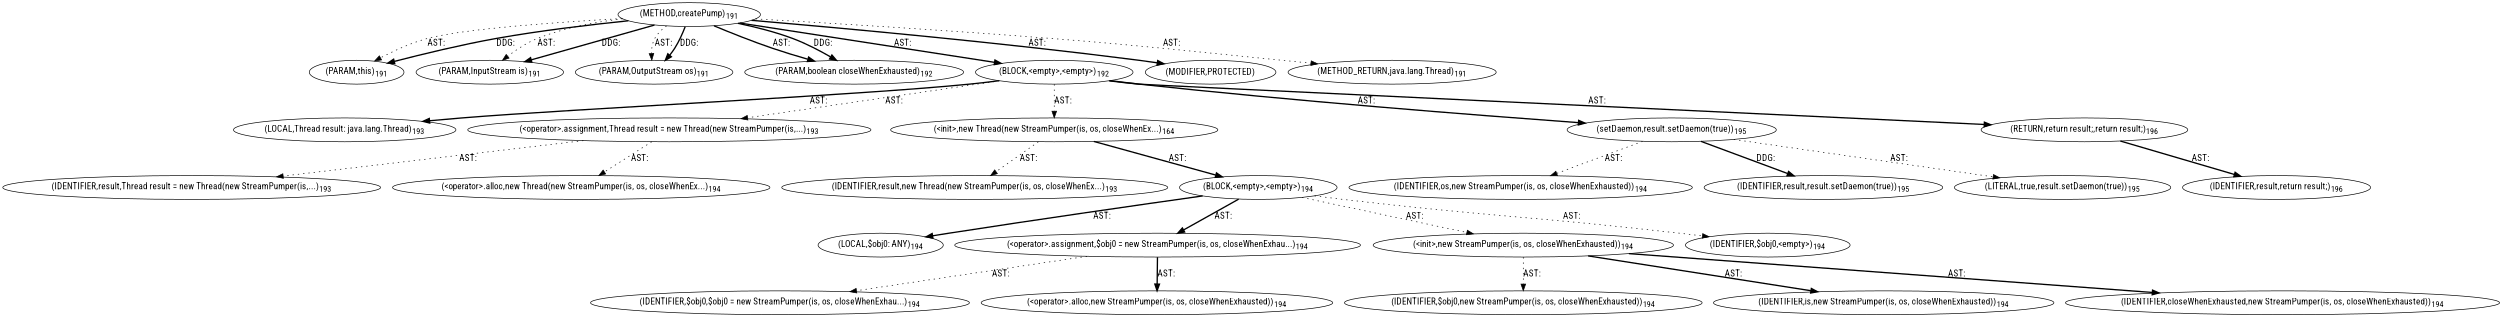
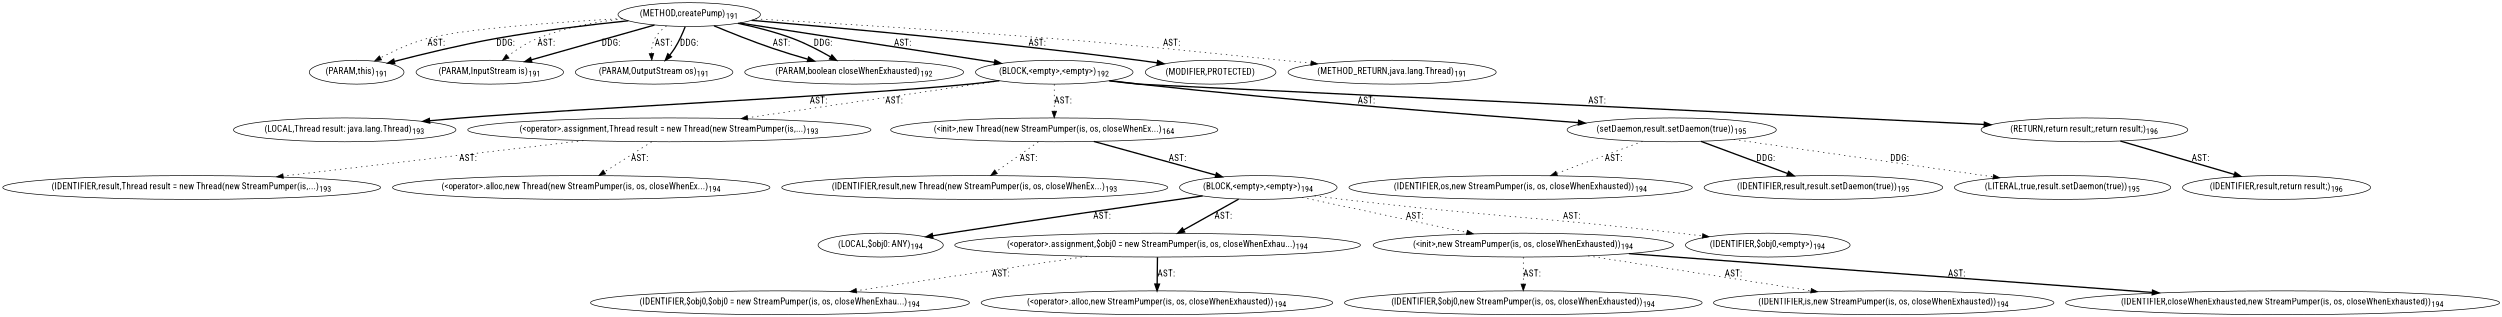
(1900, 159) -> (1901, 159)
(1700, 273) -> (1700, 273)
